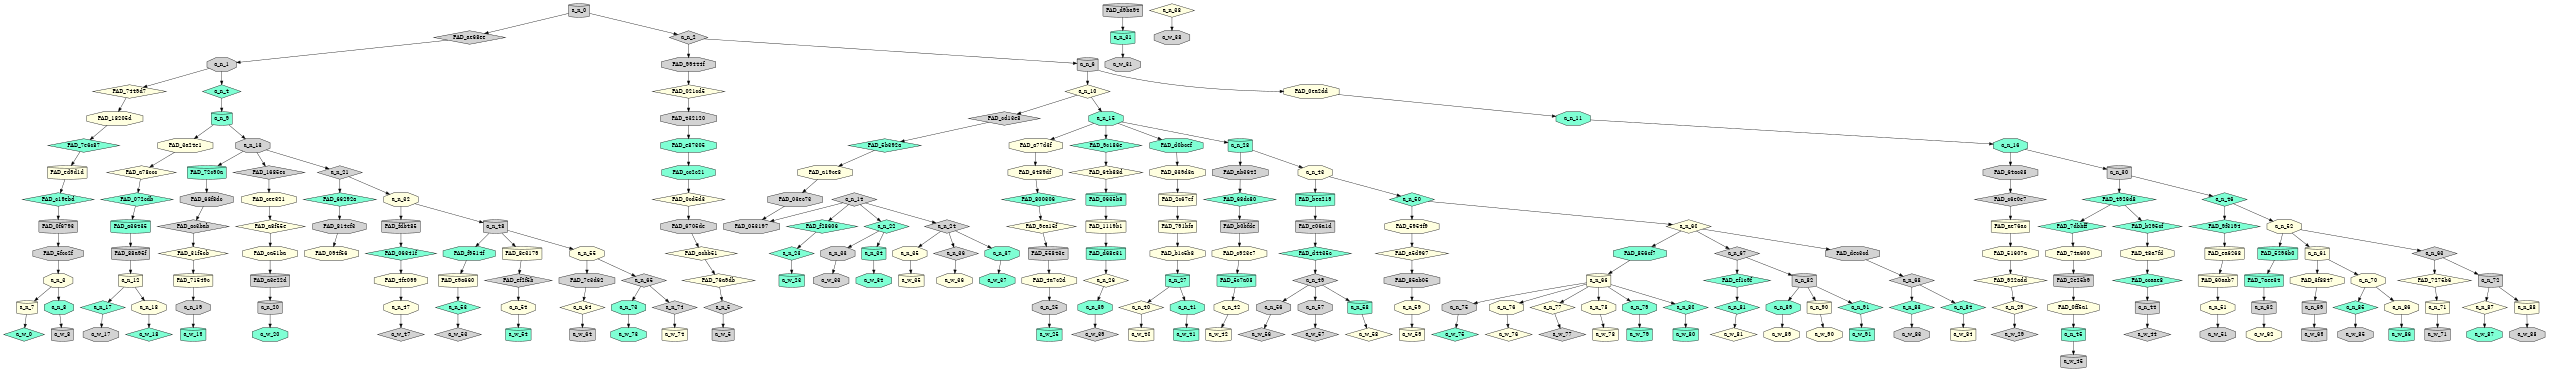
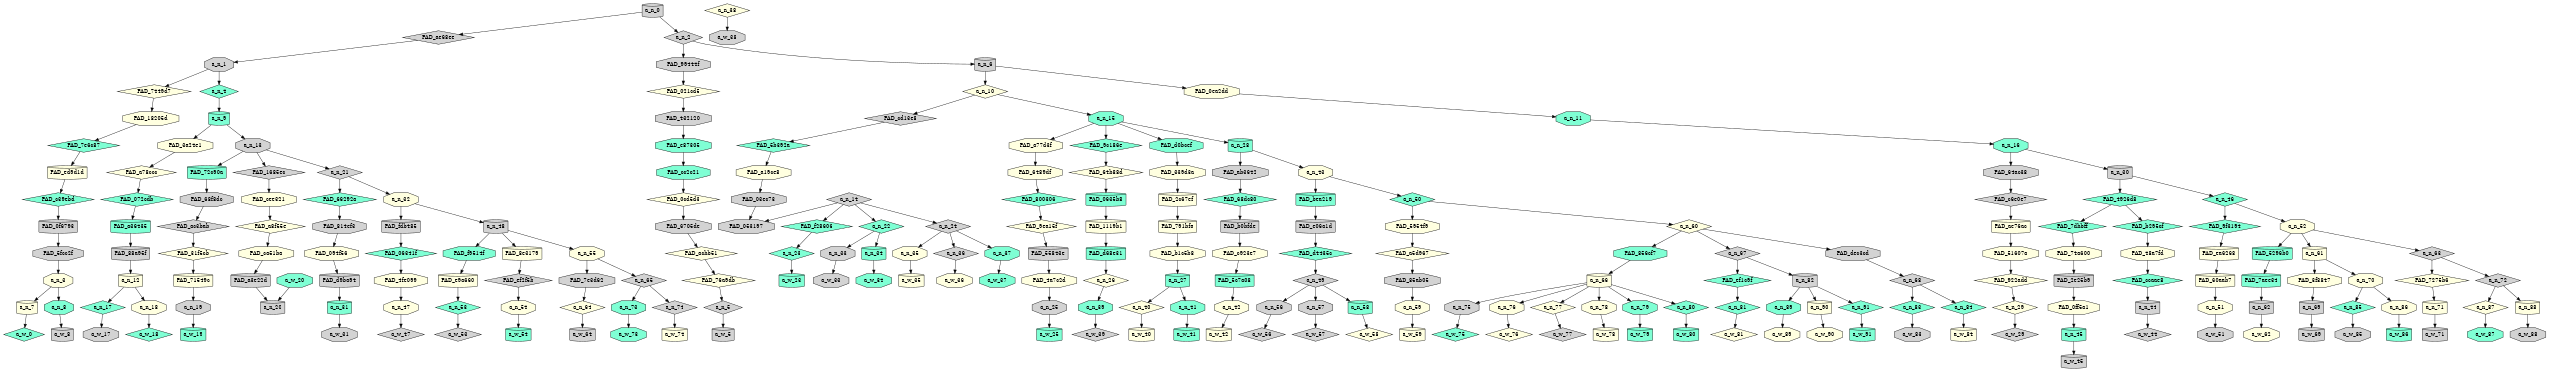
(58, 200) -> (58, 200)
none -> (335, 265)
(2490, 280) -> (2498, 280)
(270, 319) -> (285, 293)
